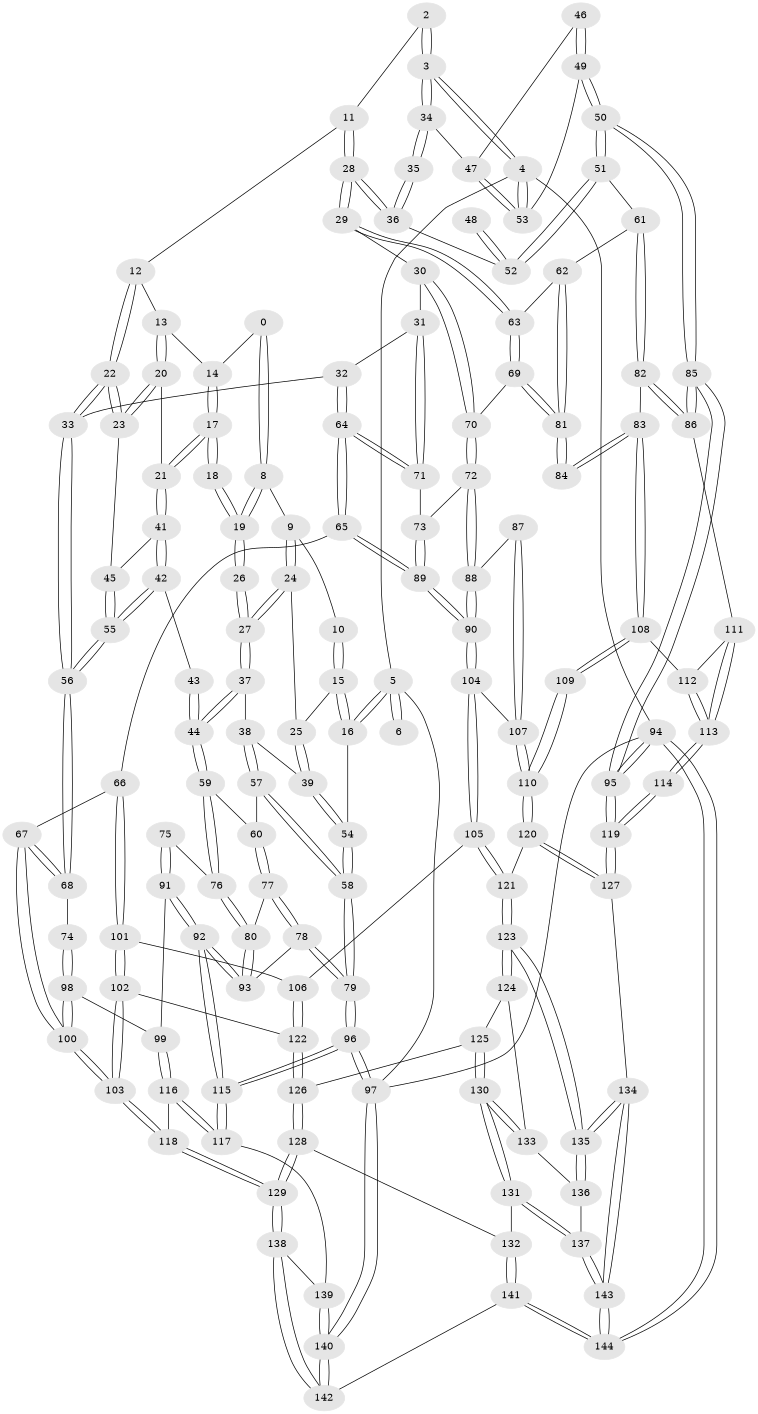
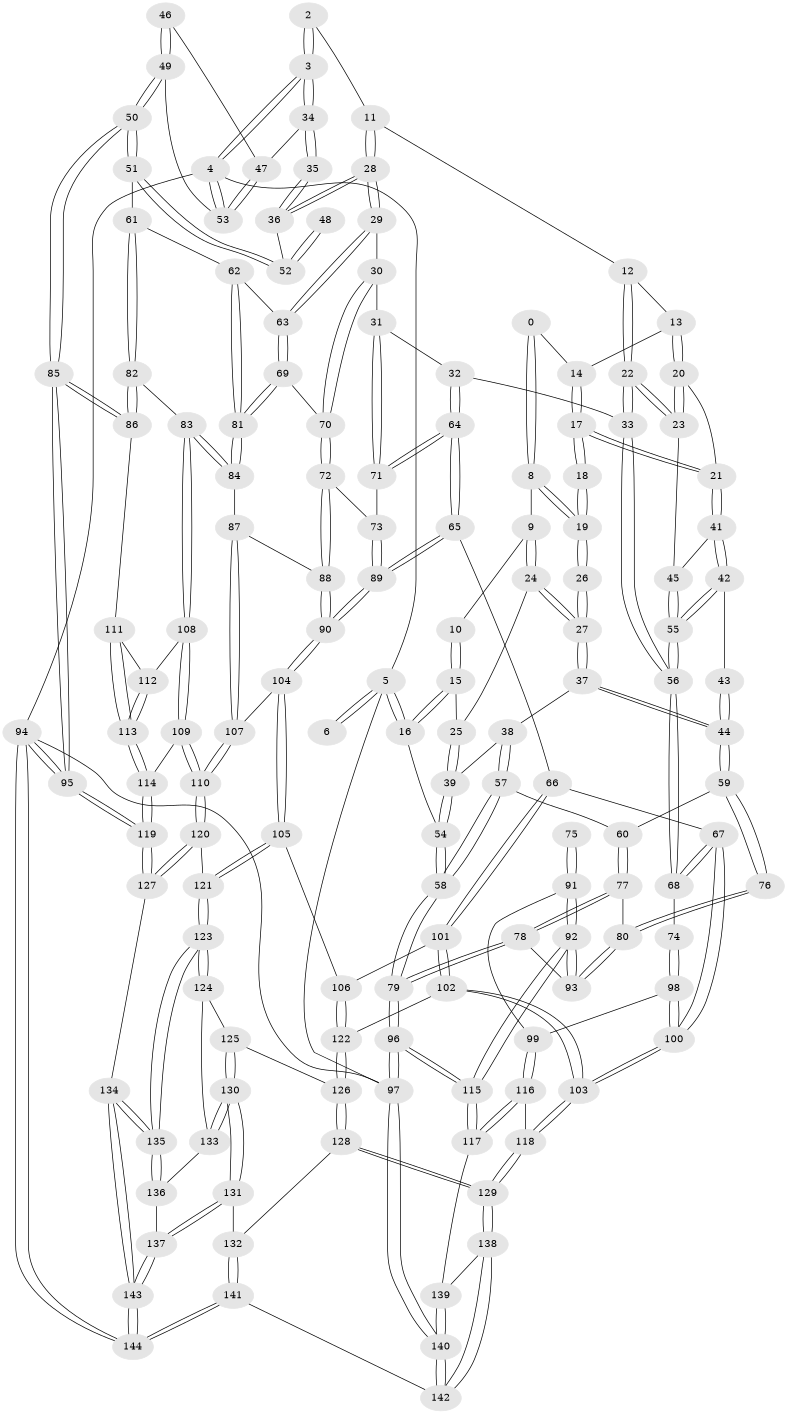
none -> (235, 502)
none -> (164, 758)
(191, 860) -> none
